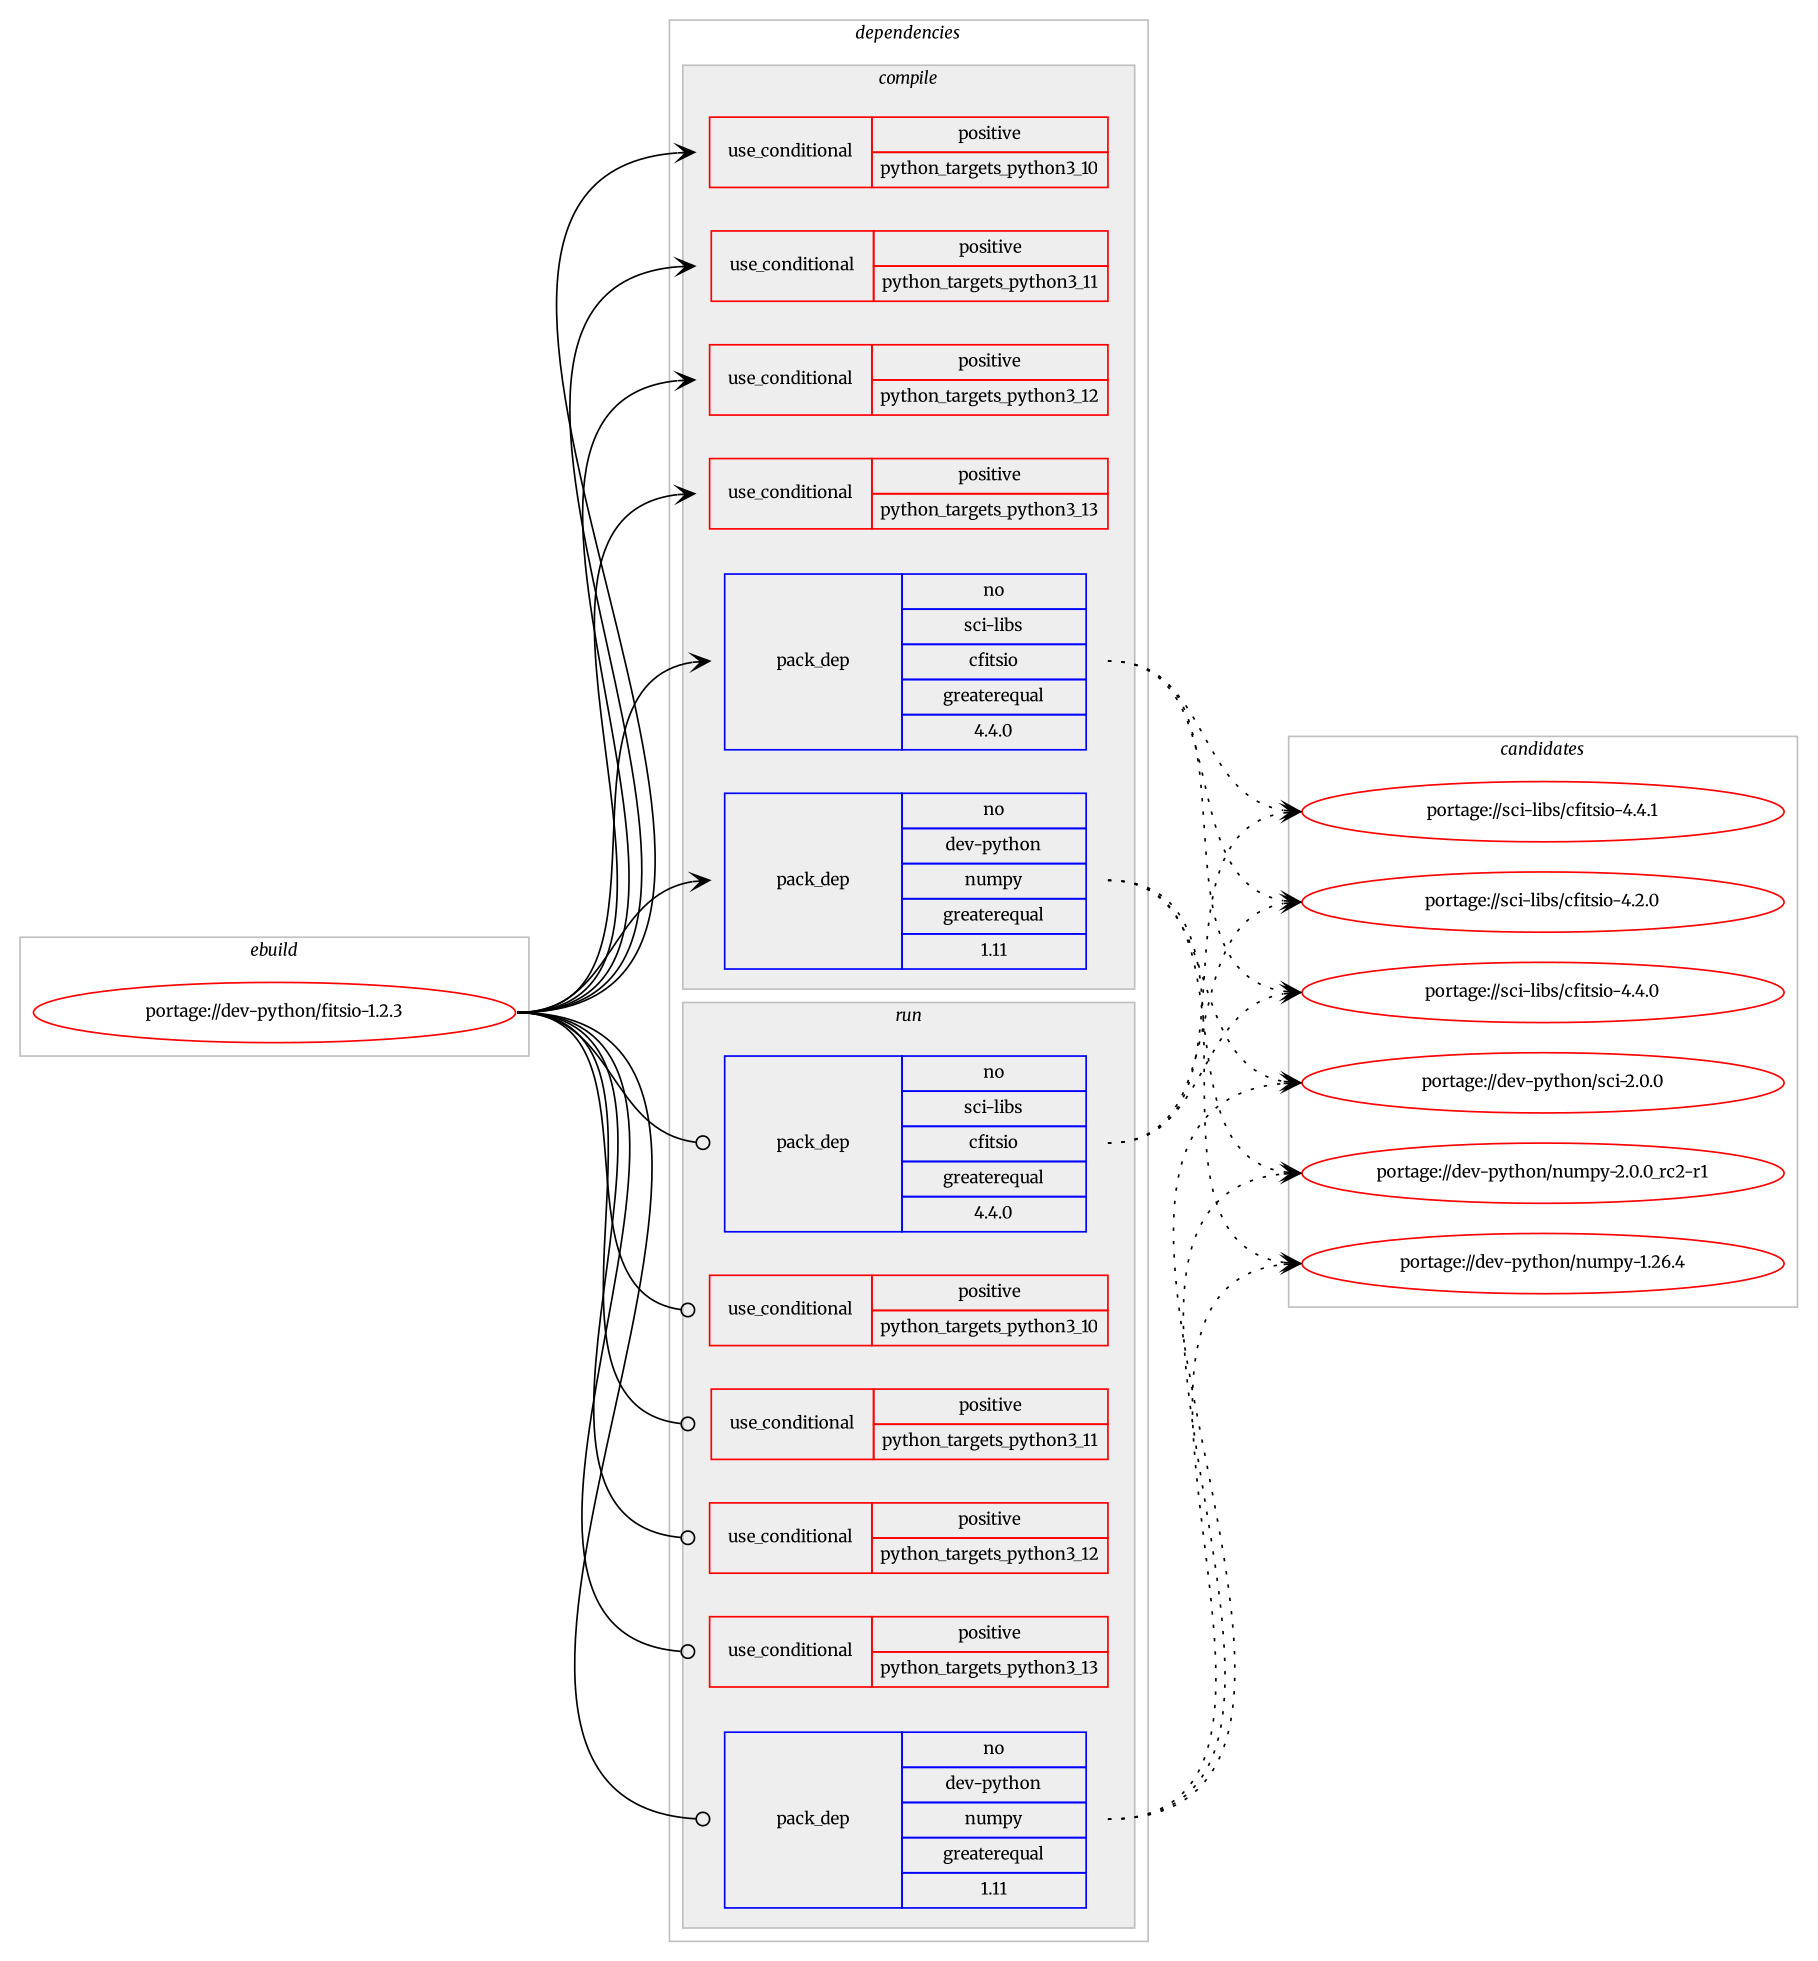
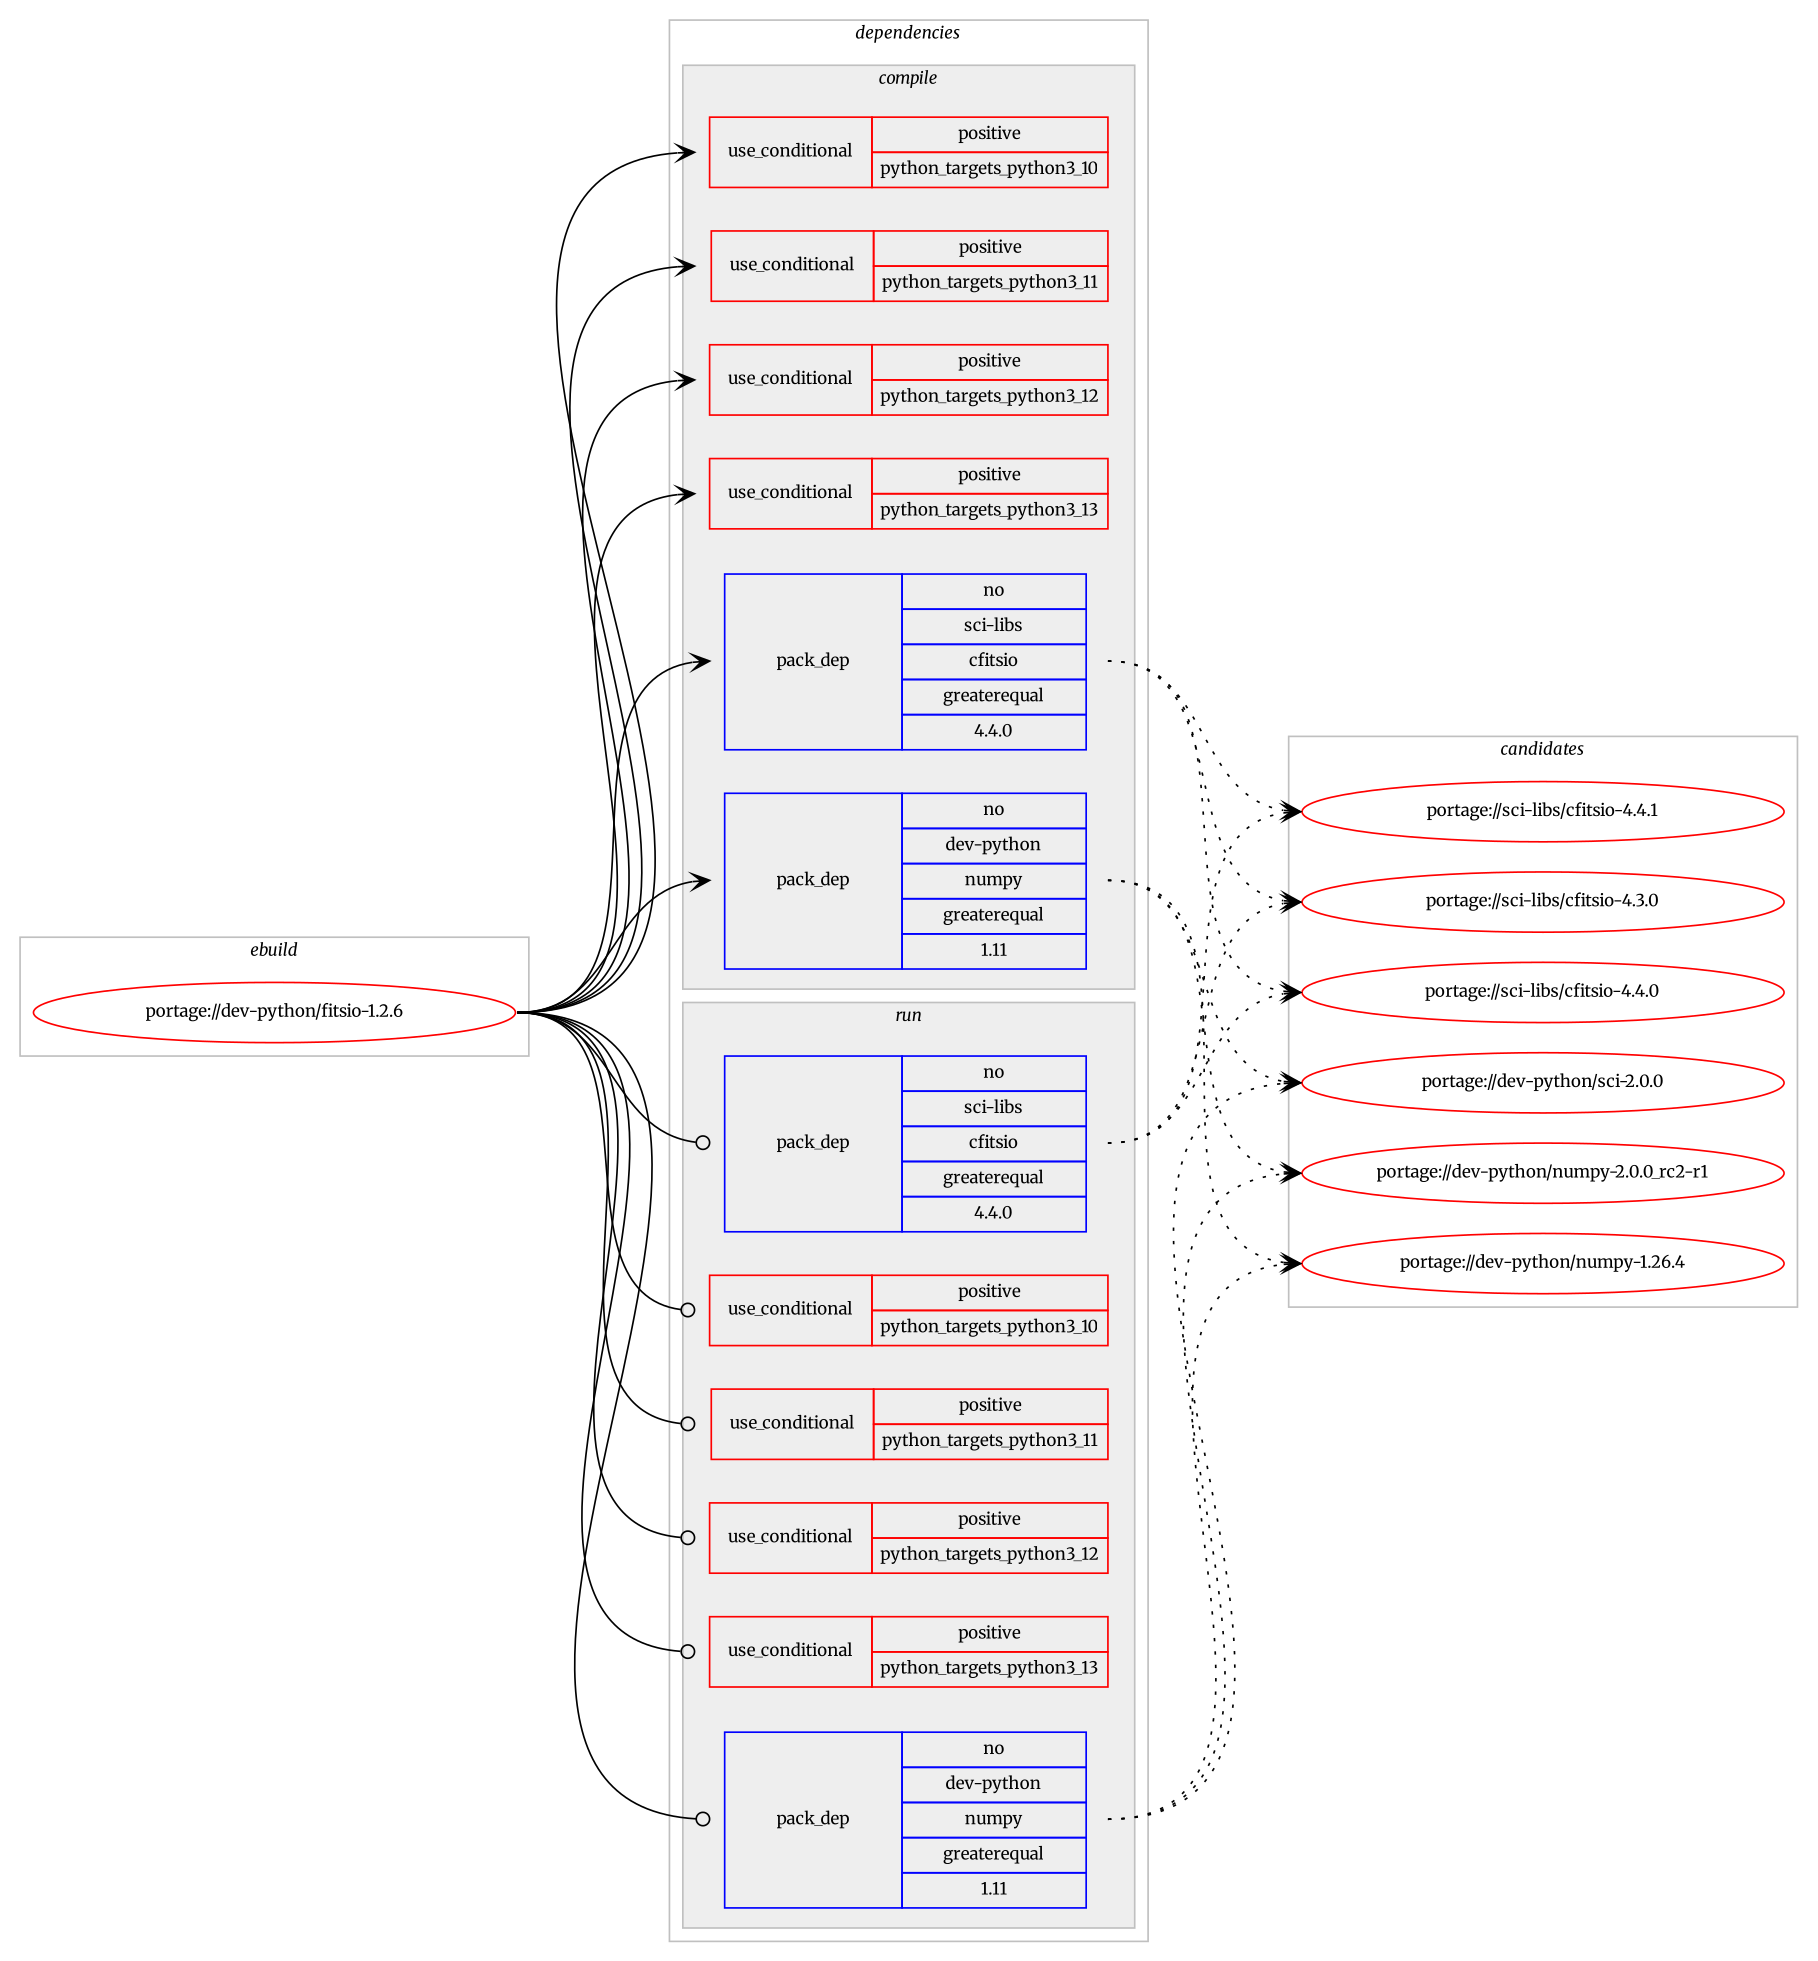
(1543, 902) -> (1543, 902)
(274, 1013) -> (274, 1013)
